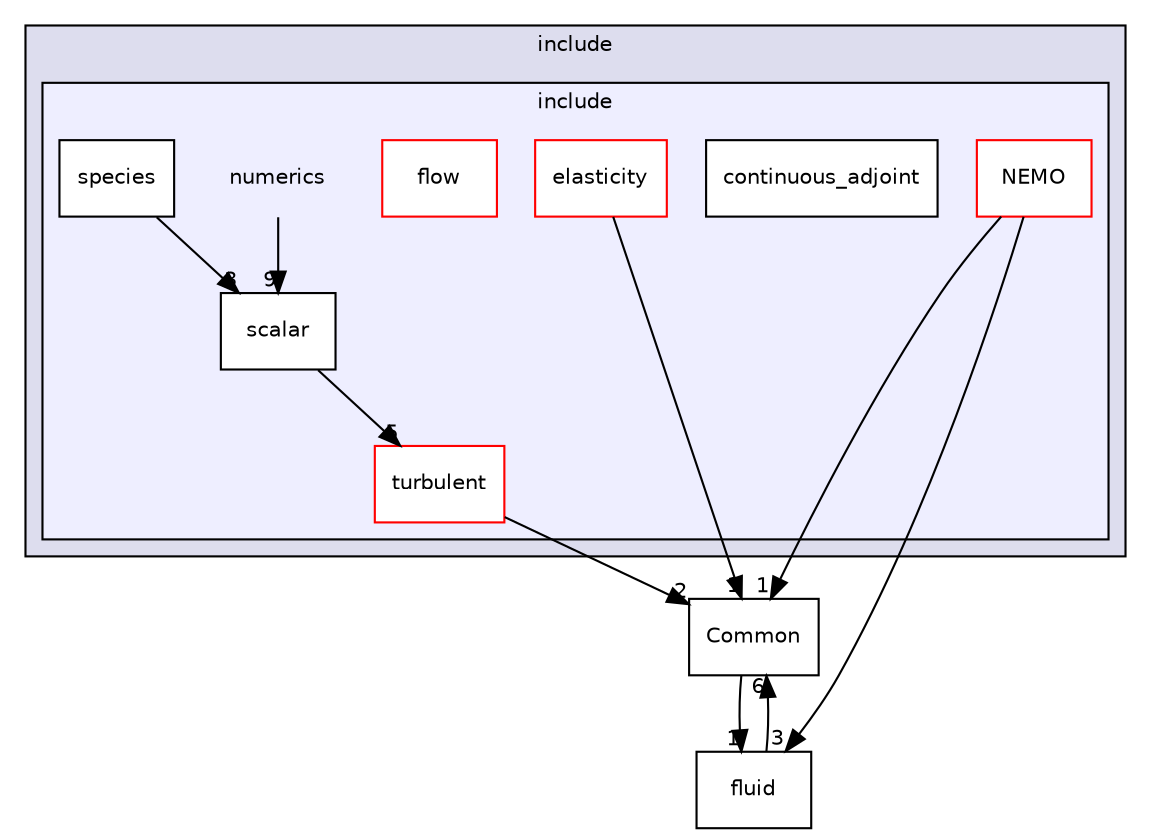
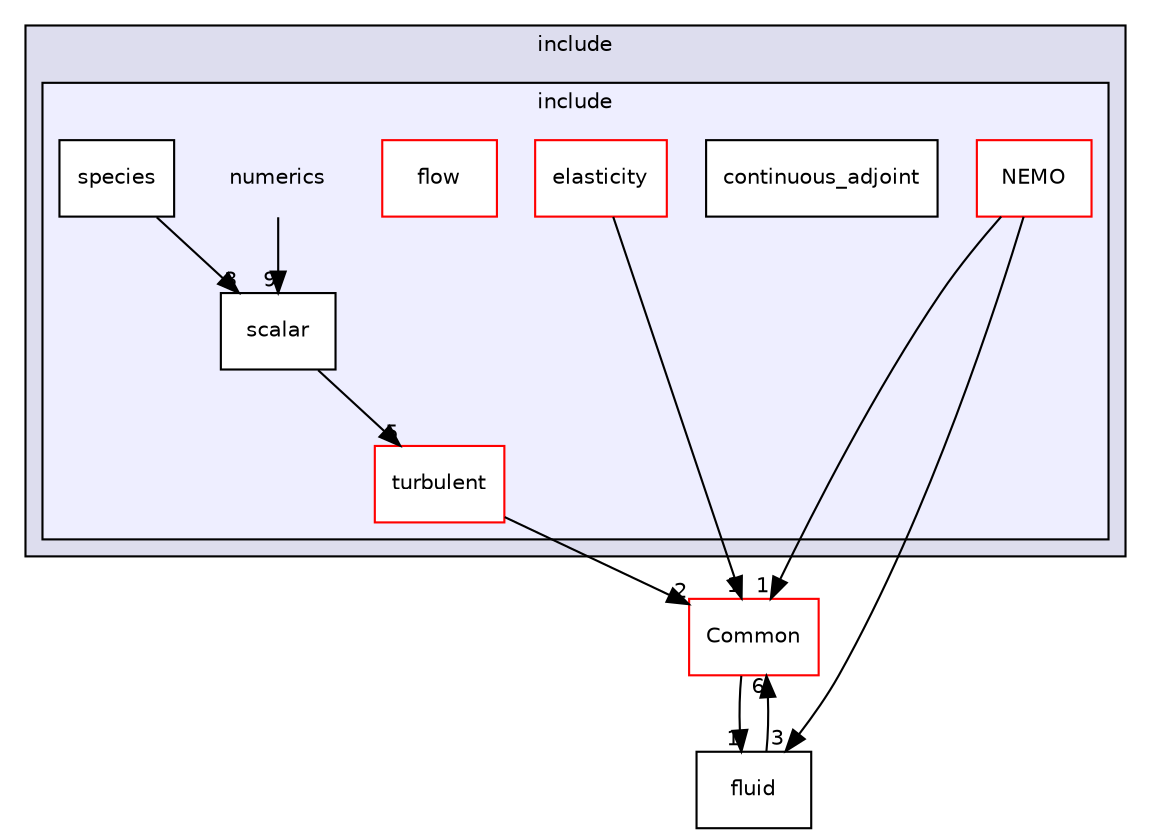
(754, 637) -> (754, 637)
